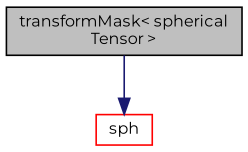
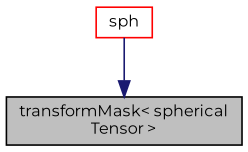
(124, 77) -> (124, 59)
